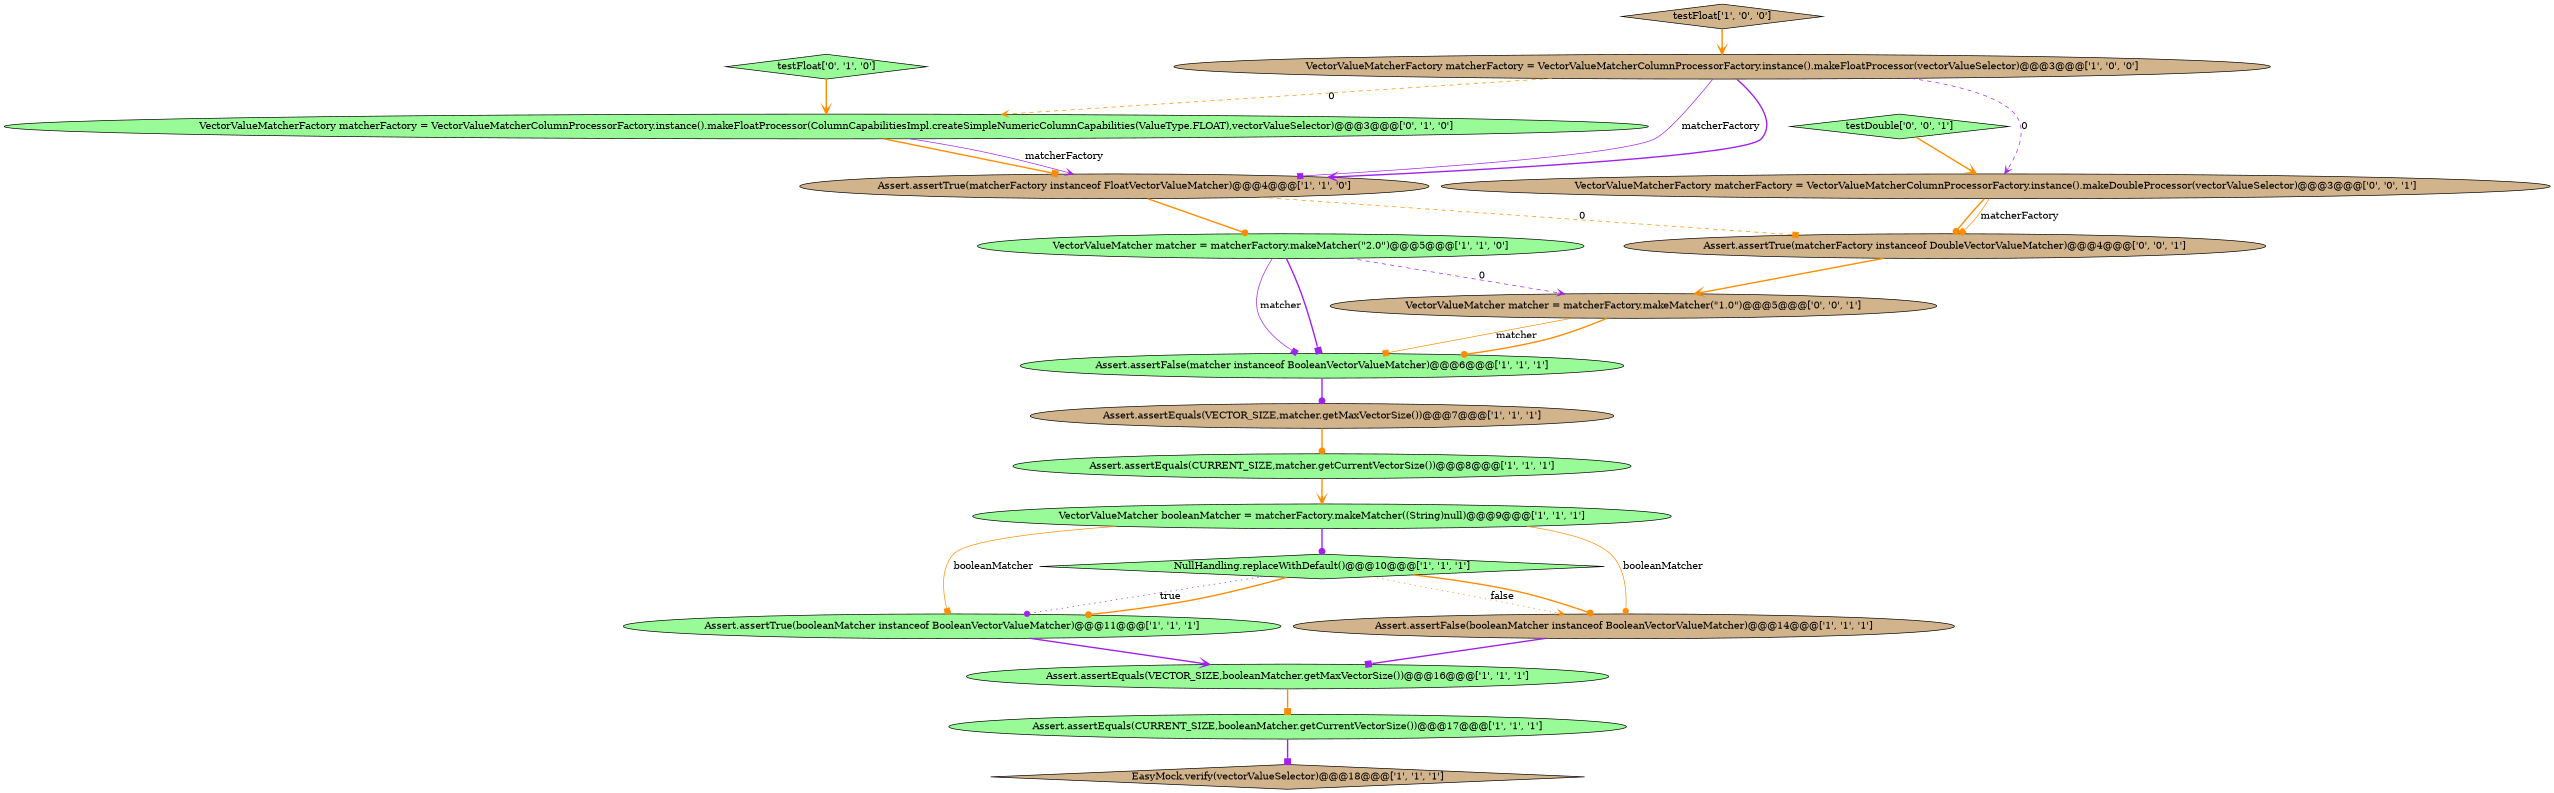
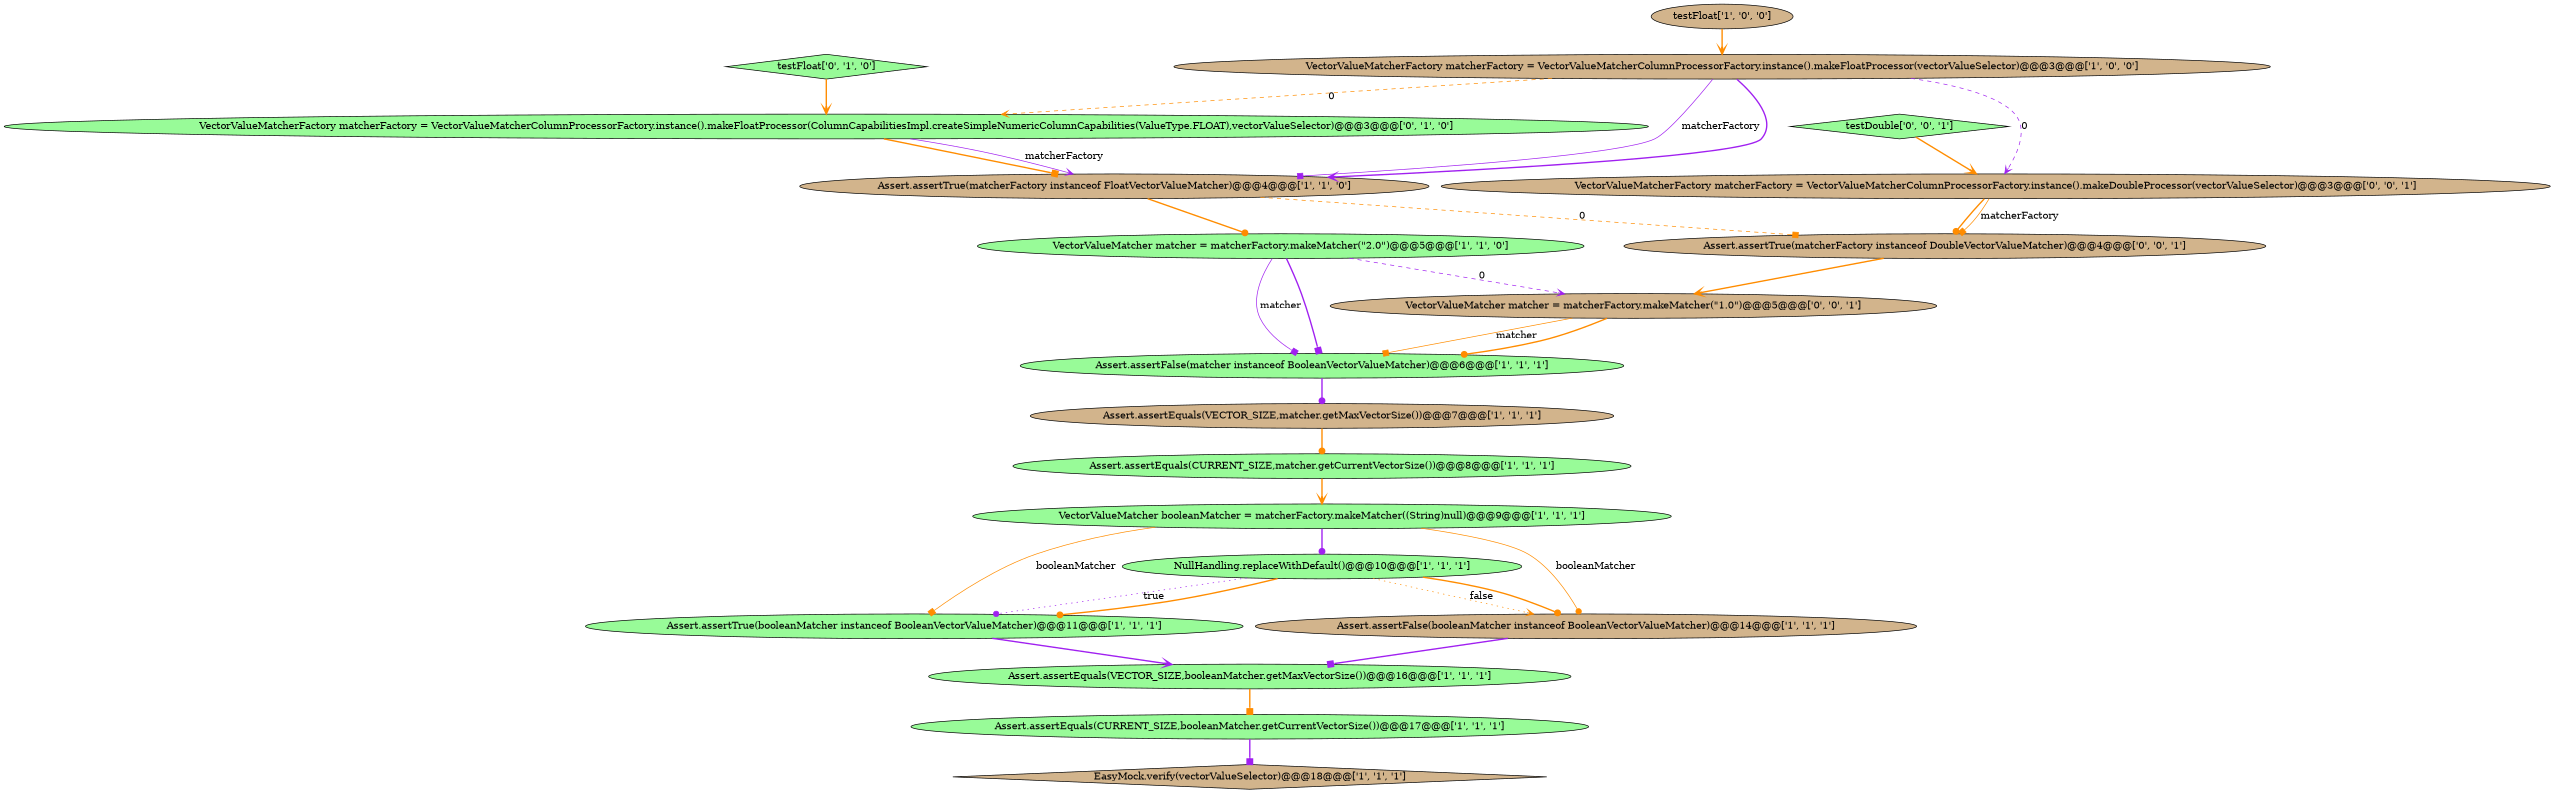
(1722, 16) -> (1722, 16)
(1322, 566) -> (1322, 566)
